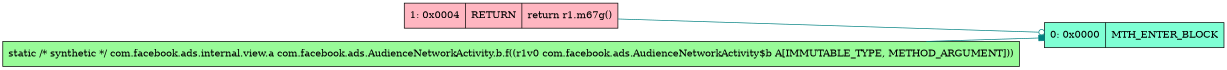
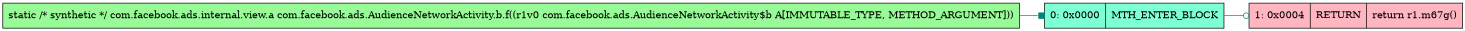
(828, 26) -> (1234, 16)
